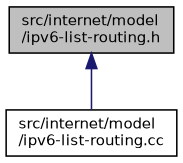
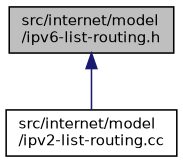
(91, 133) -> (91, 133)
